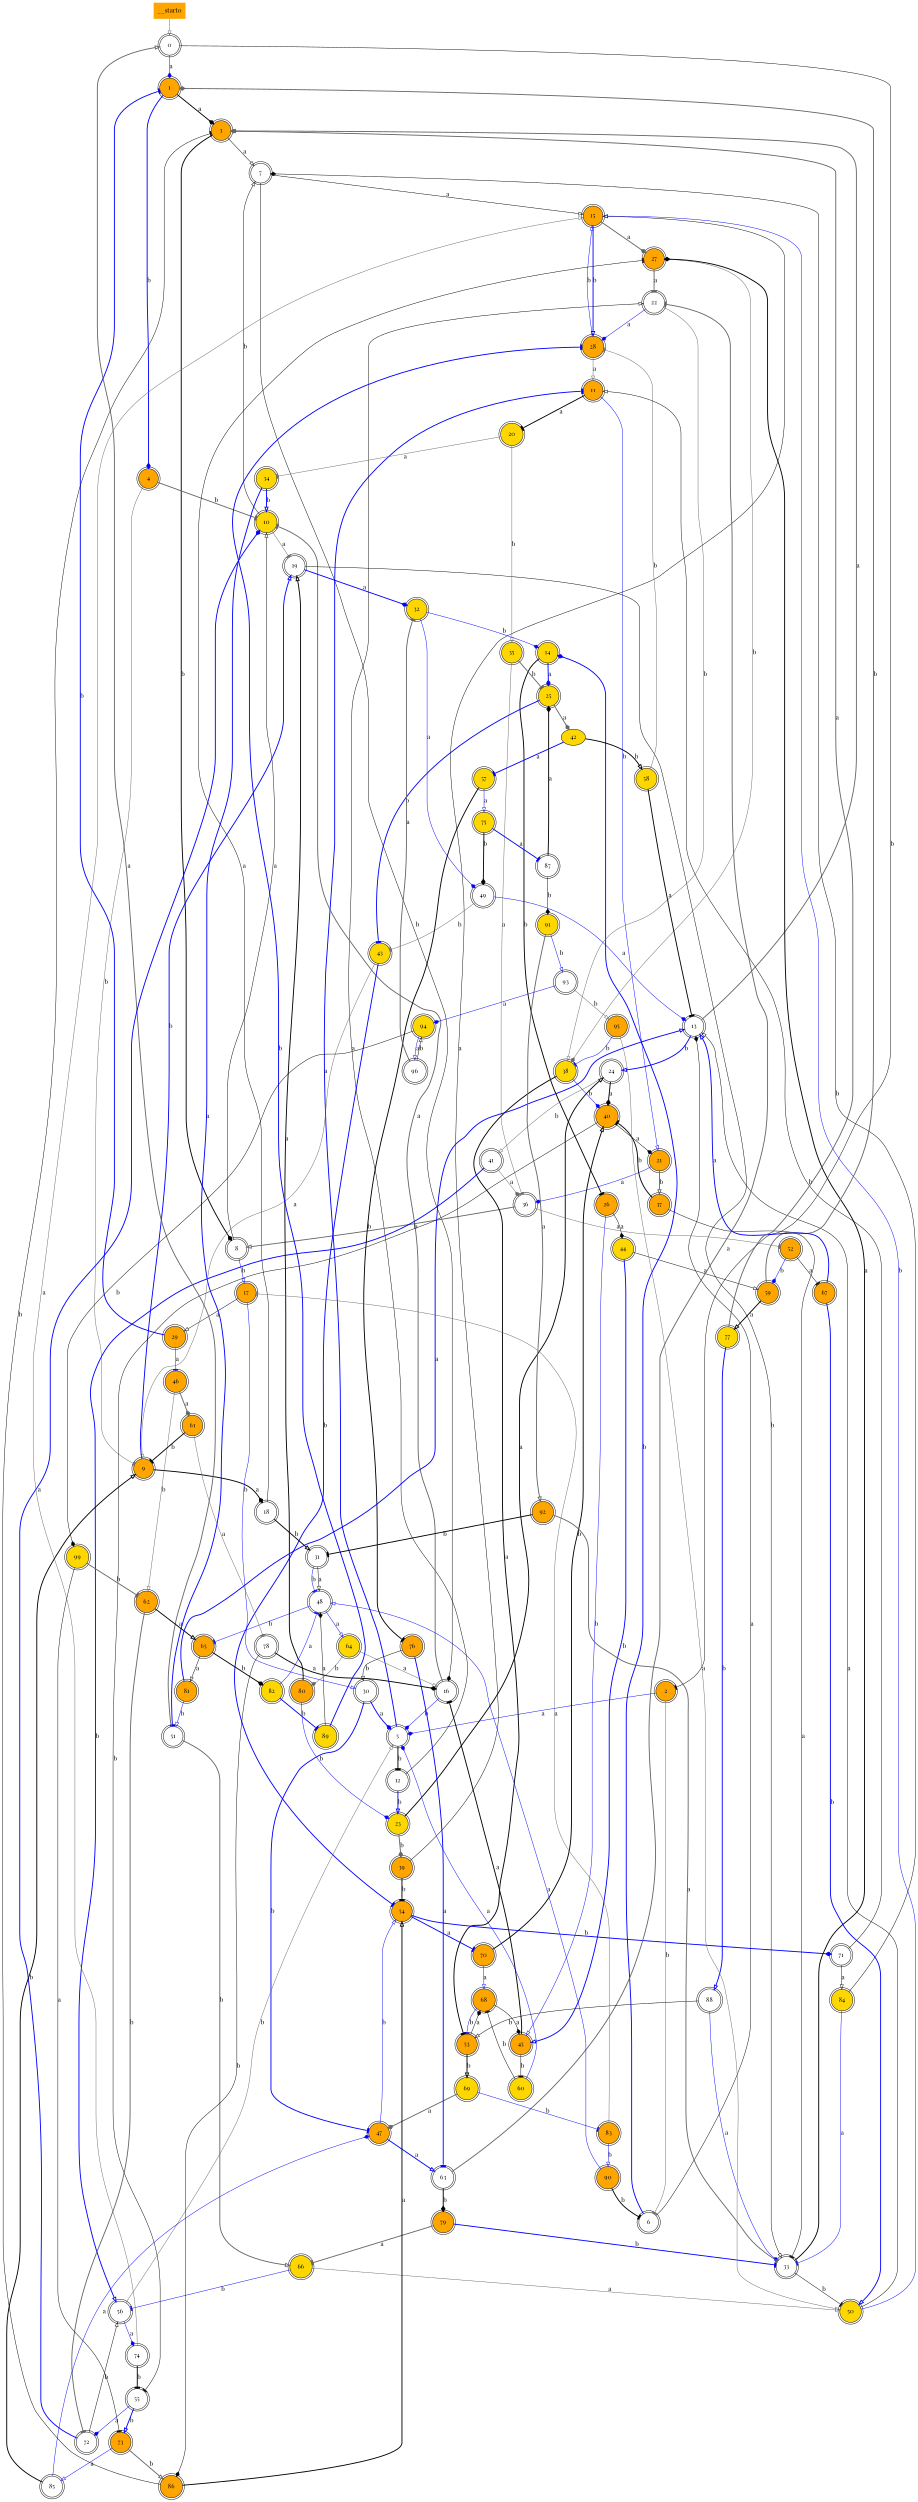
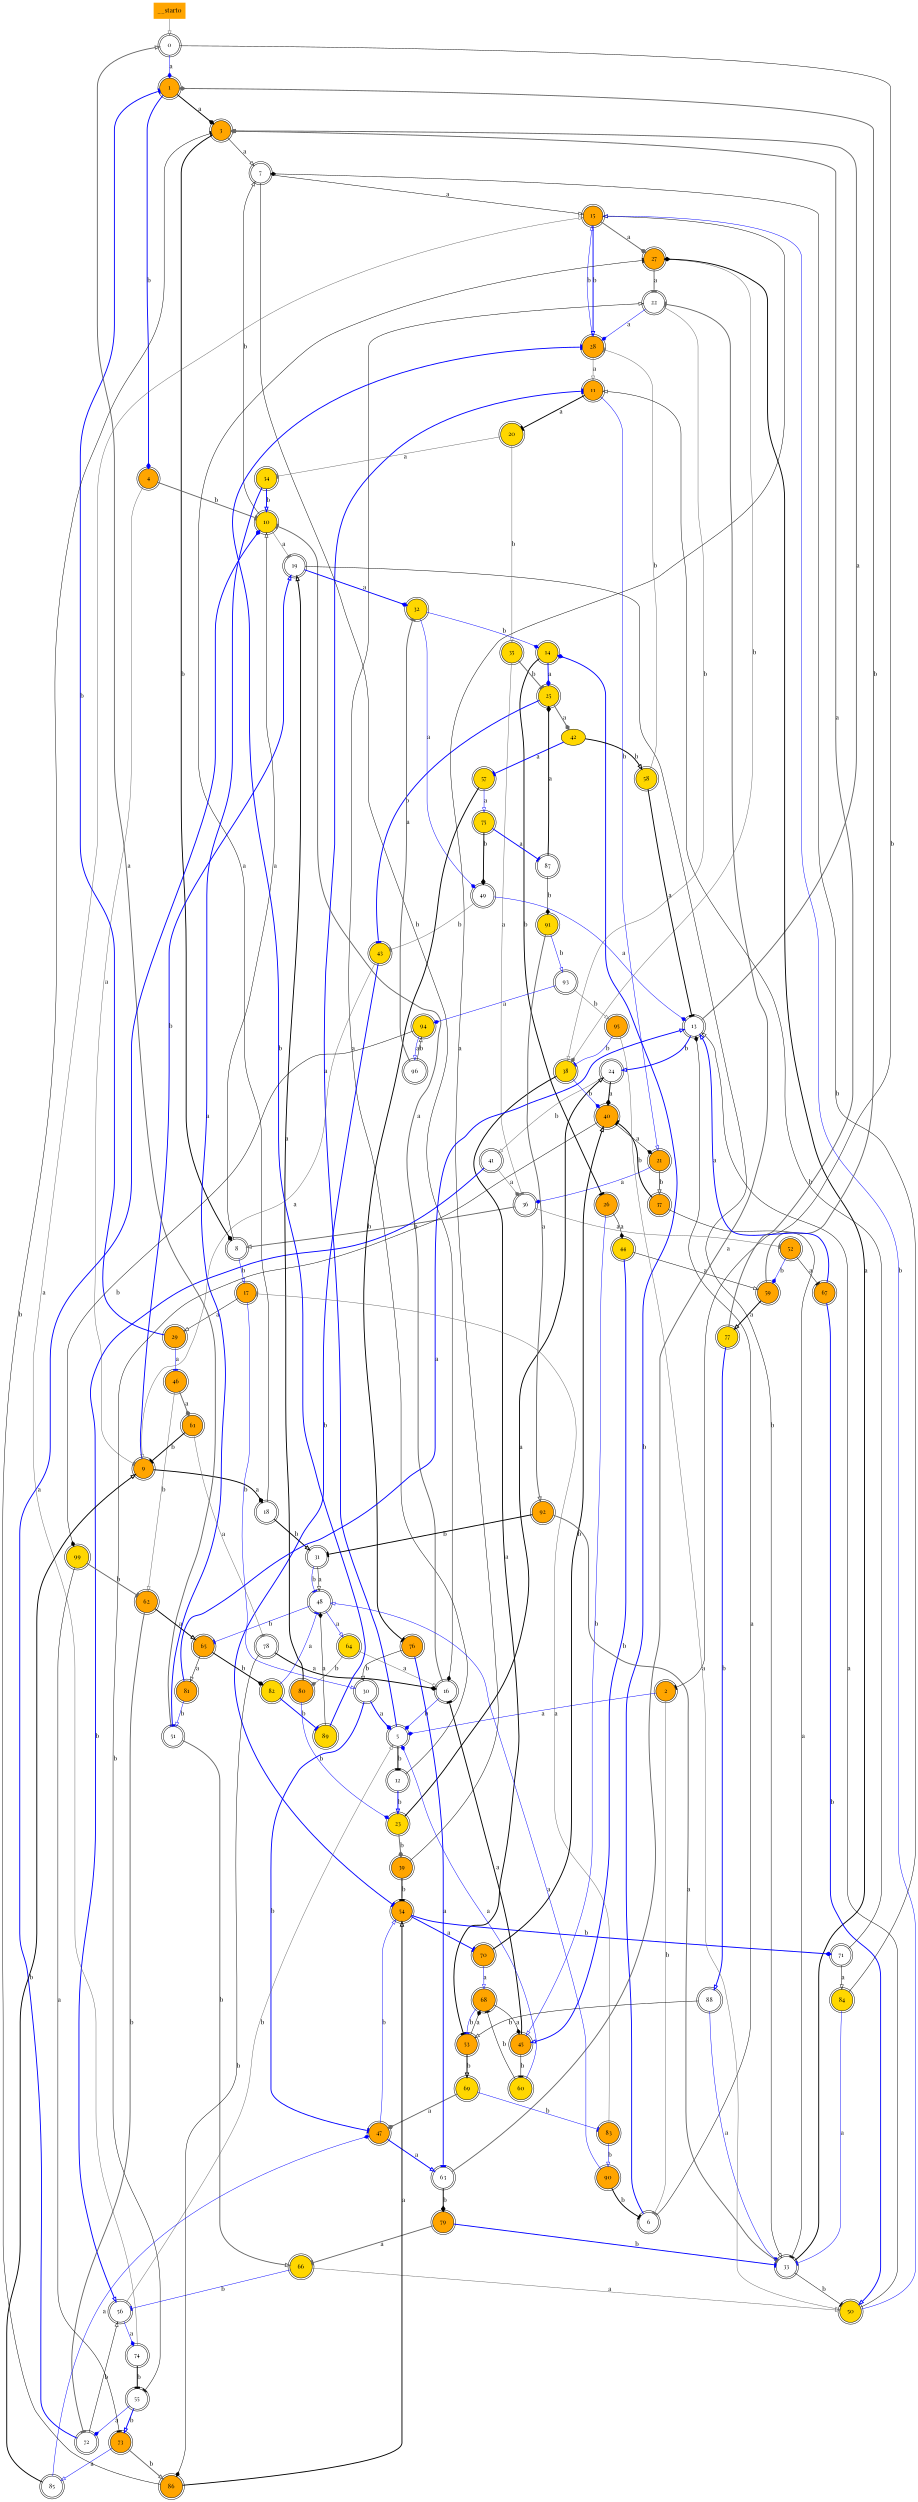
(107, 982) -> (107, 982)
